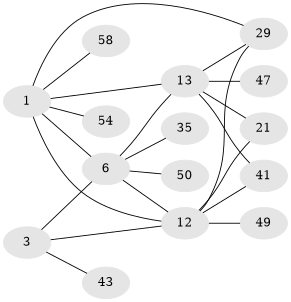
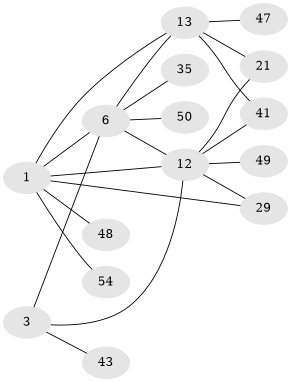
(106, 41) -> (106, 235)
(224, 58) -> none
